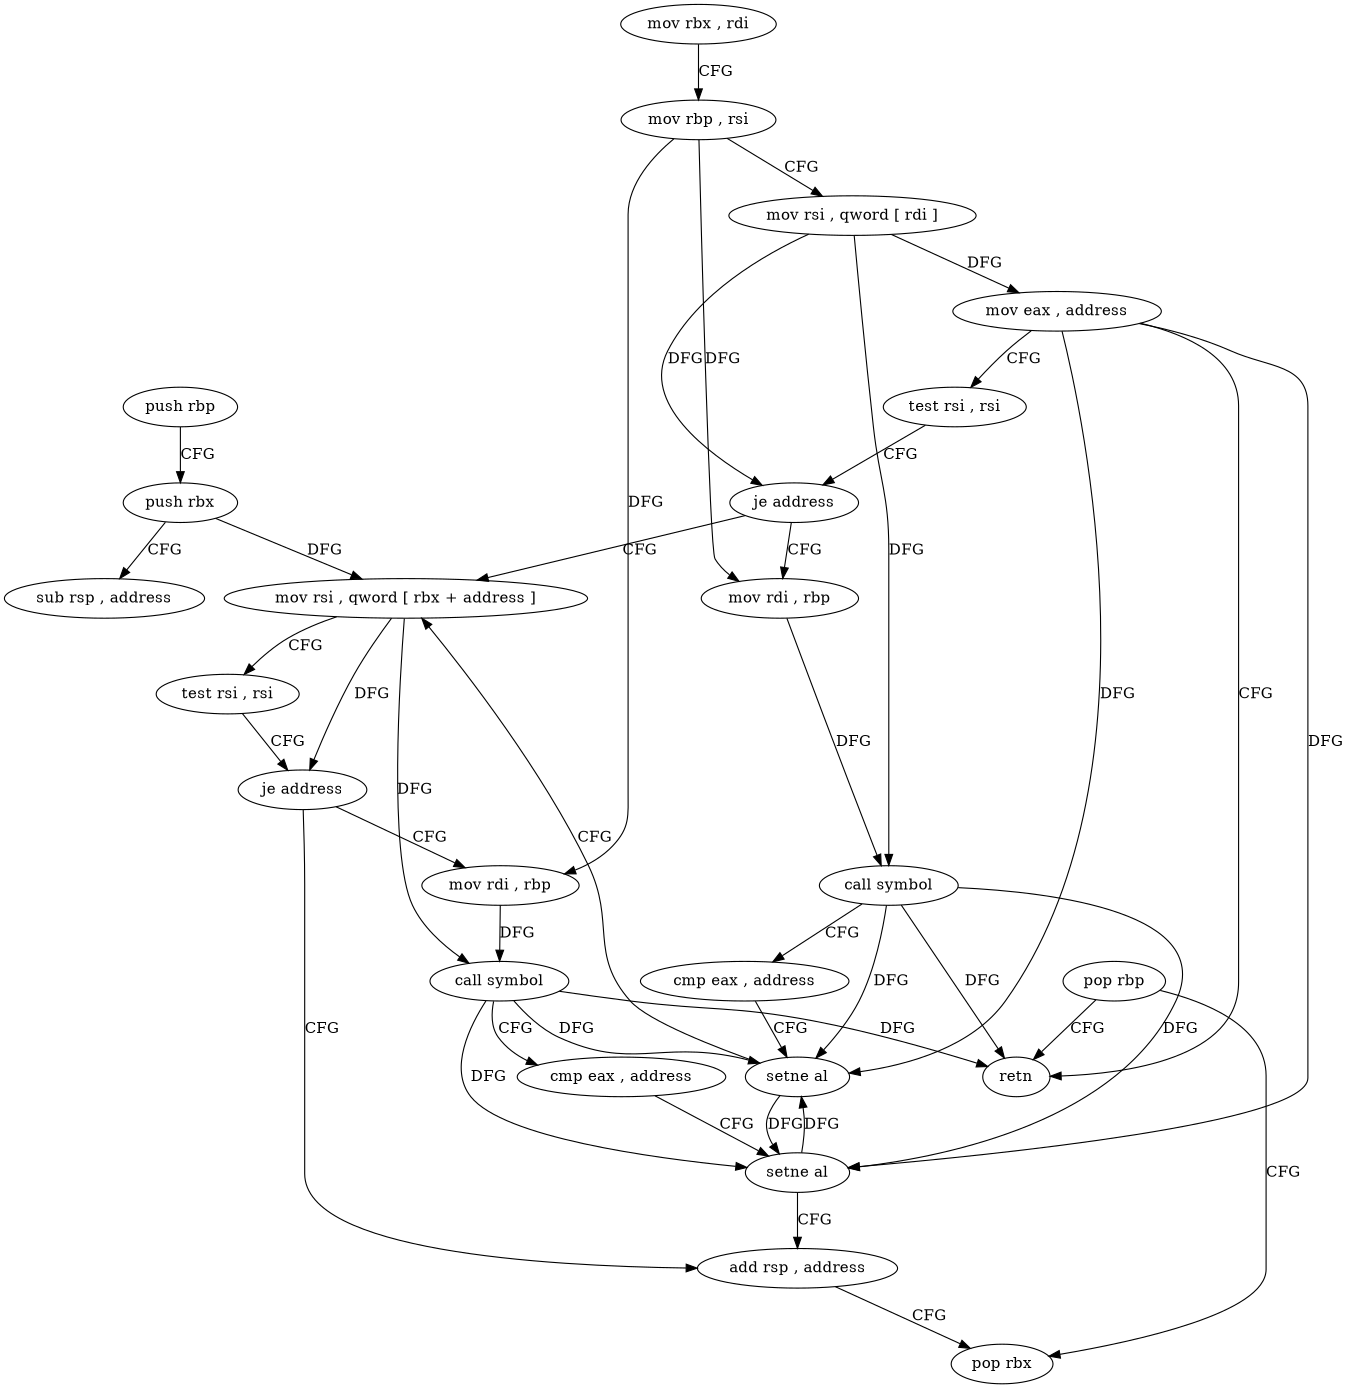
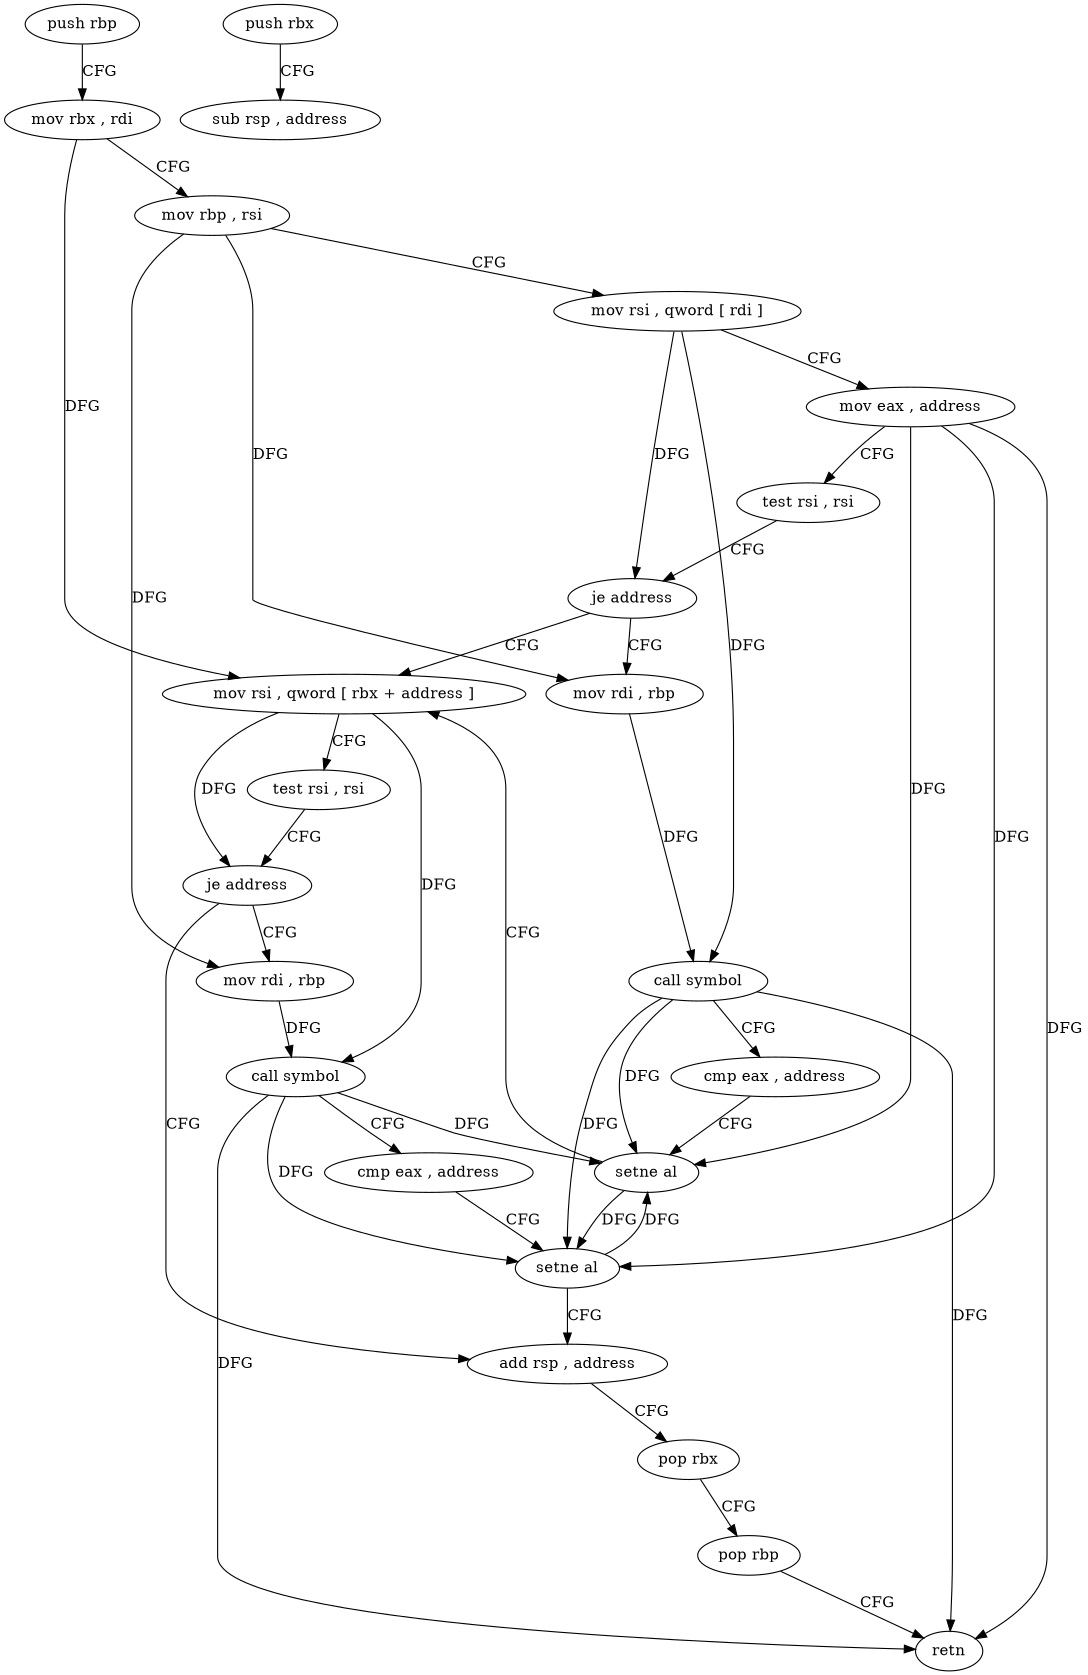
(985, 263) -> (825, 359)
(180, 449) -> (82, 67)
(284, 547) -> (65, 463)
(1256, 694) -> (1065, 1029)
(1266, 1215) -> (716, 1503)
